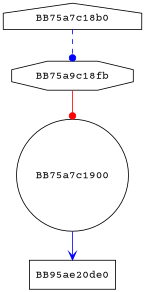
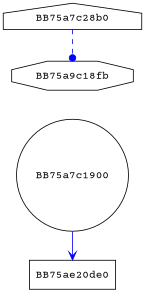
(72, 18) -> (72, 18)
(72, 102) -> none
(72, 275) -> (72, 275)
